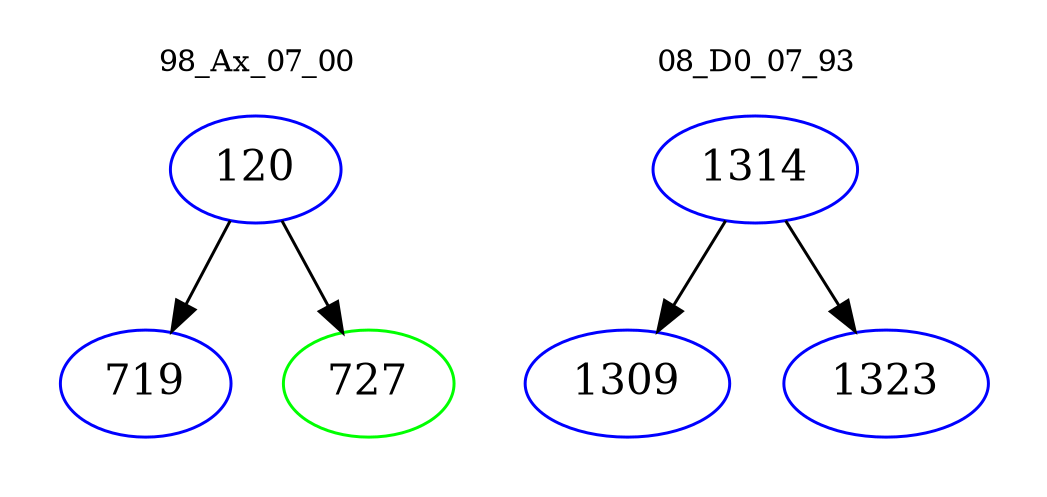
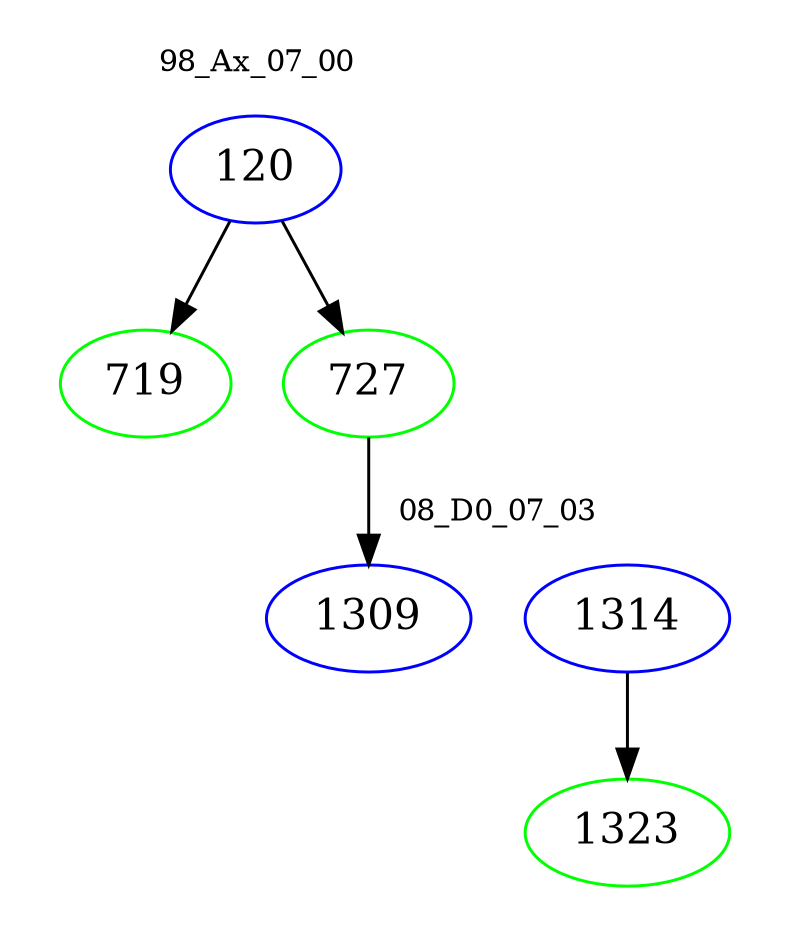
(757, 64) -> (498, 513)
(700, 263) -> (369, 503)
(146, 384) -> (146, 384)
(886, 384) -> (627, 833)
